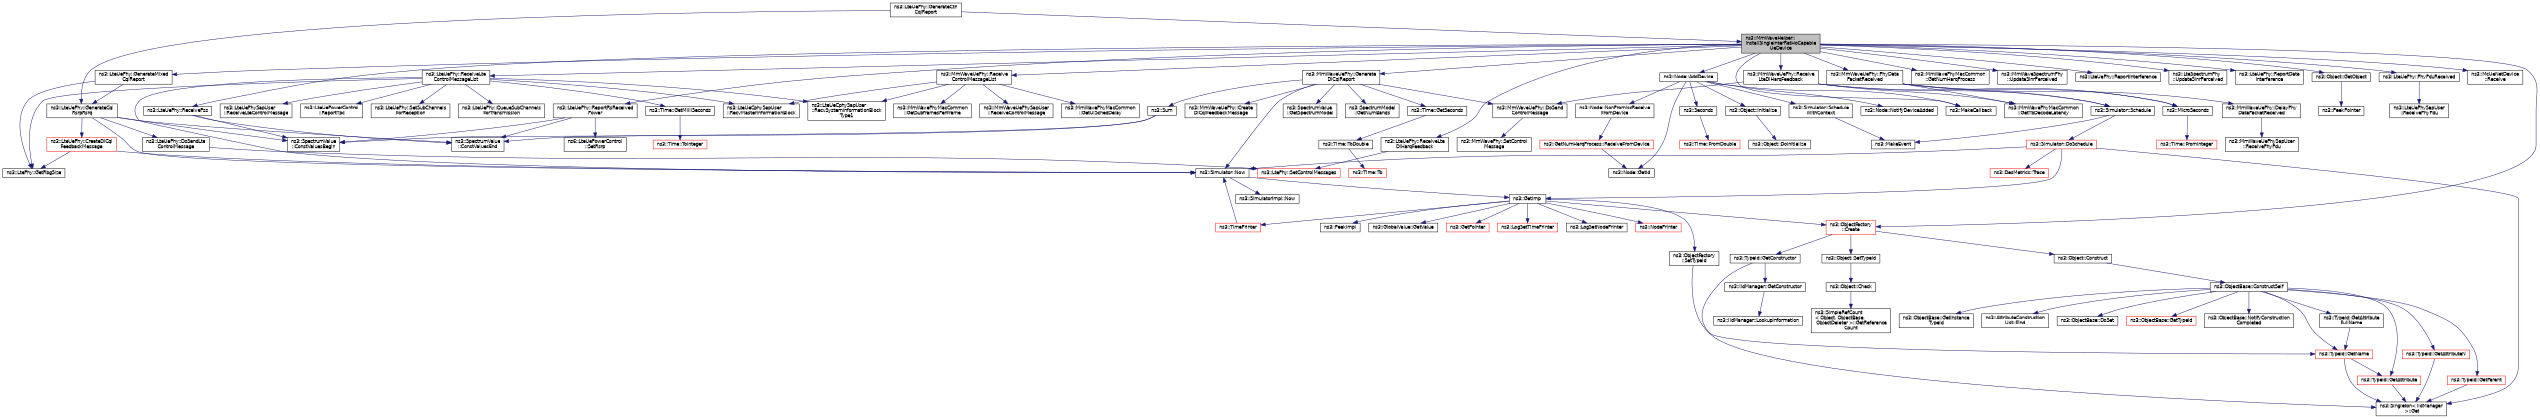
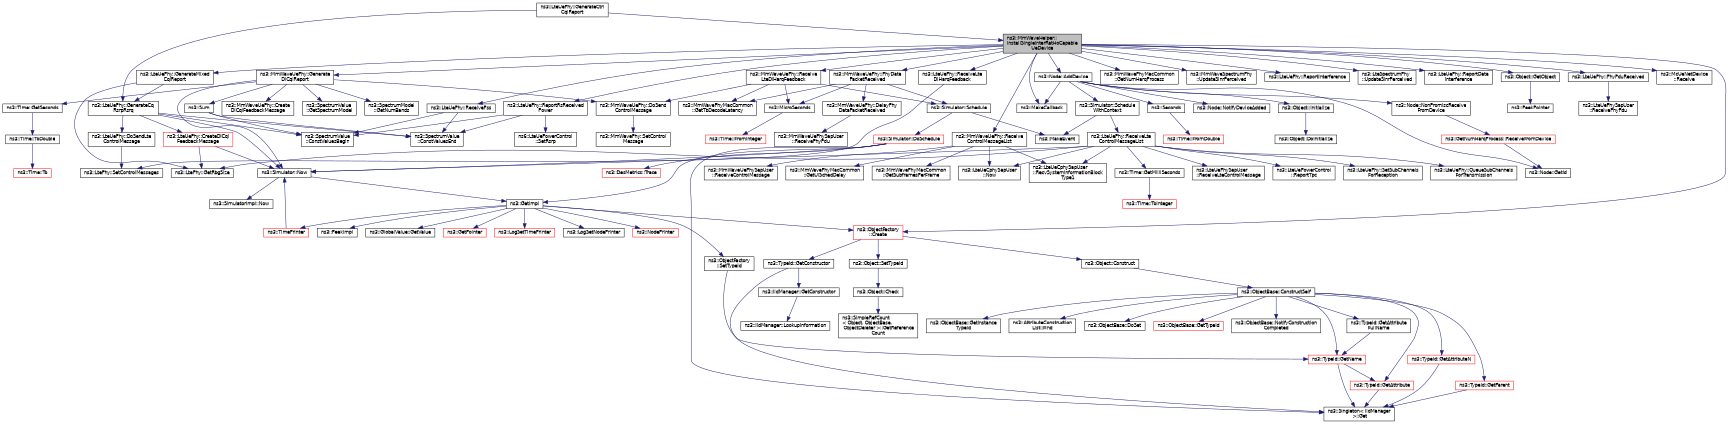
(1243, 57) -> (1113, 122)
(761, 111) -> (989, 173)
(1299, 173) -> (122, 173)
